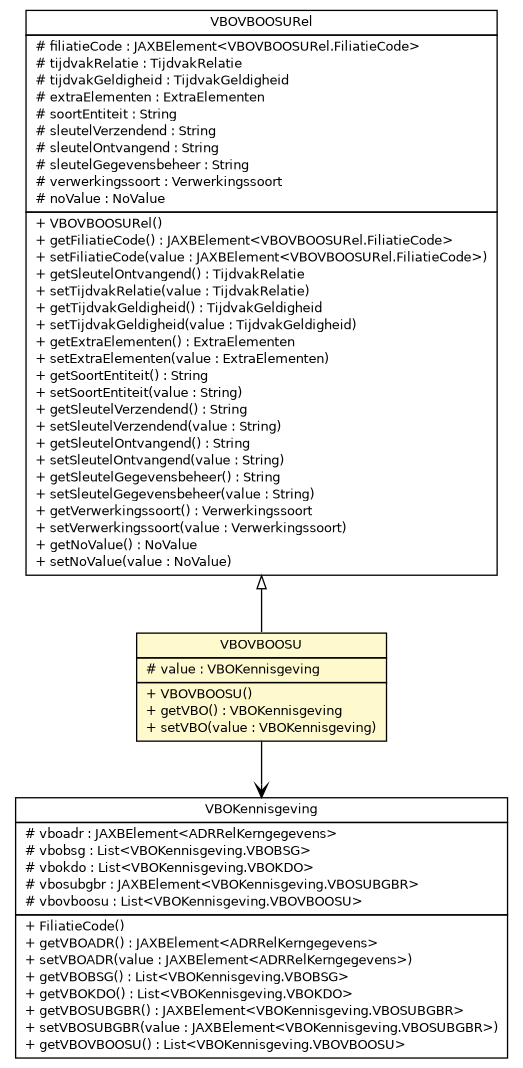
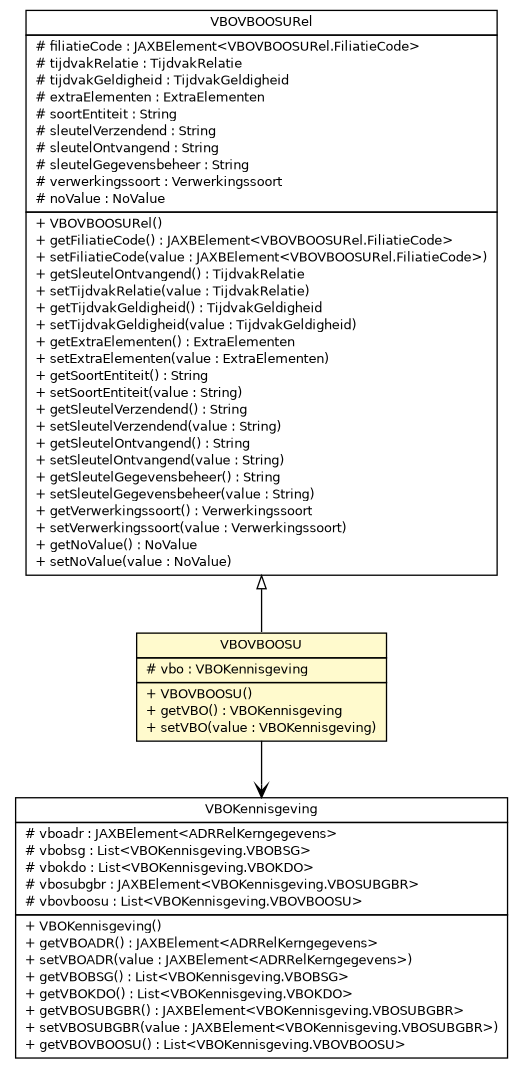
(233, 670) -> (227, 670)
(75, 927) -> (94, 927)
